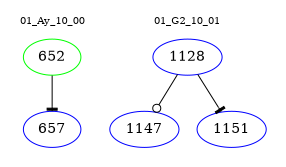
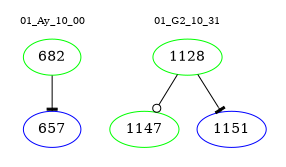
(188, 22) -> (188, 22)
(52, 57) -> (52, 57)
(188, 57) -> (188, 57)
(144, 129) -> (144, 129)
